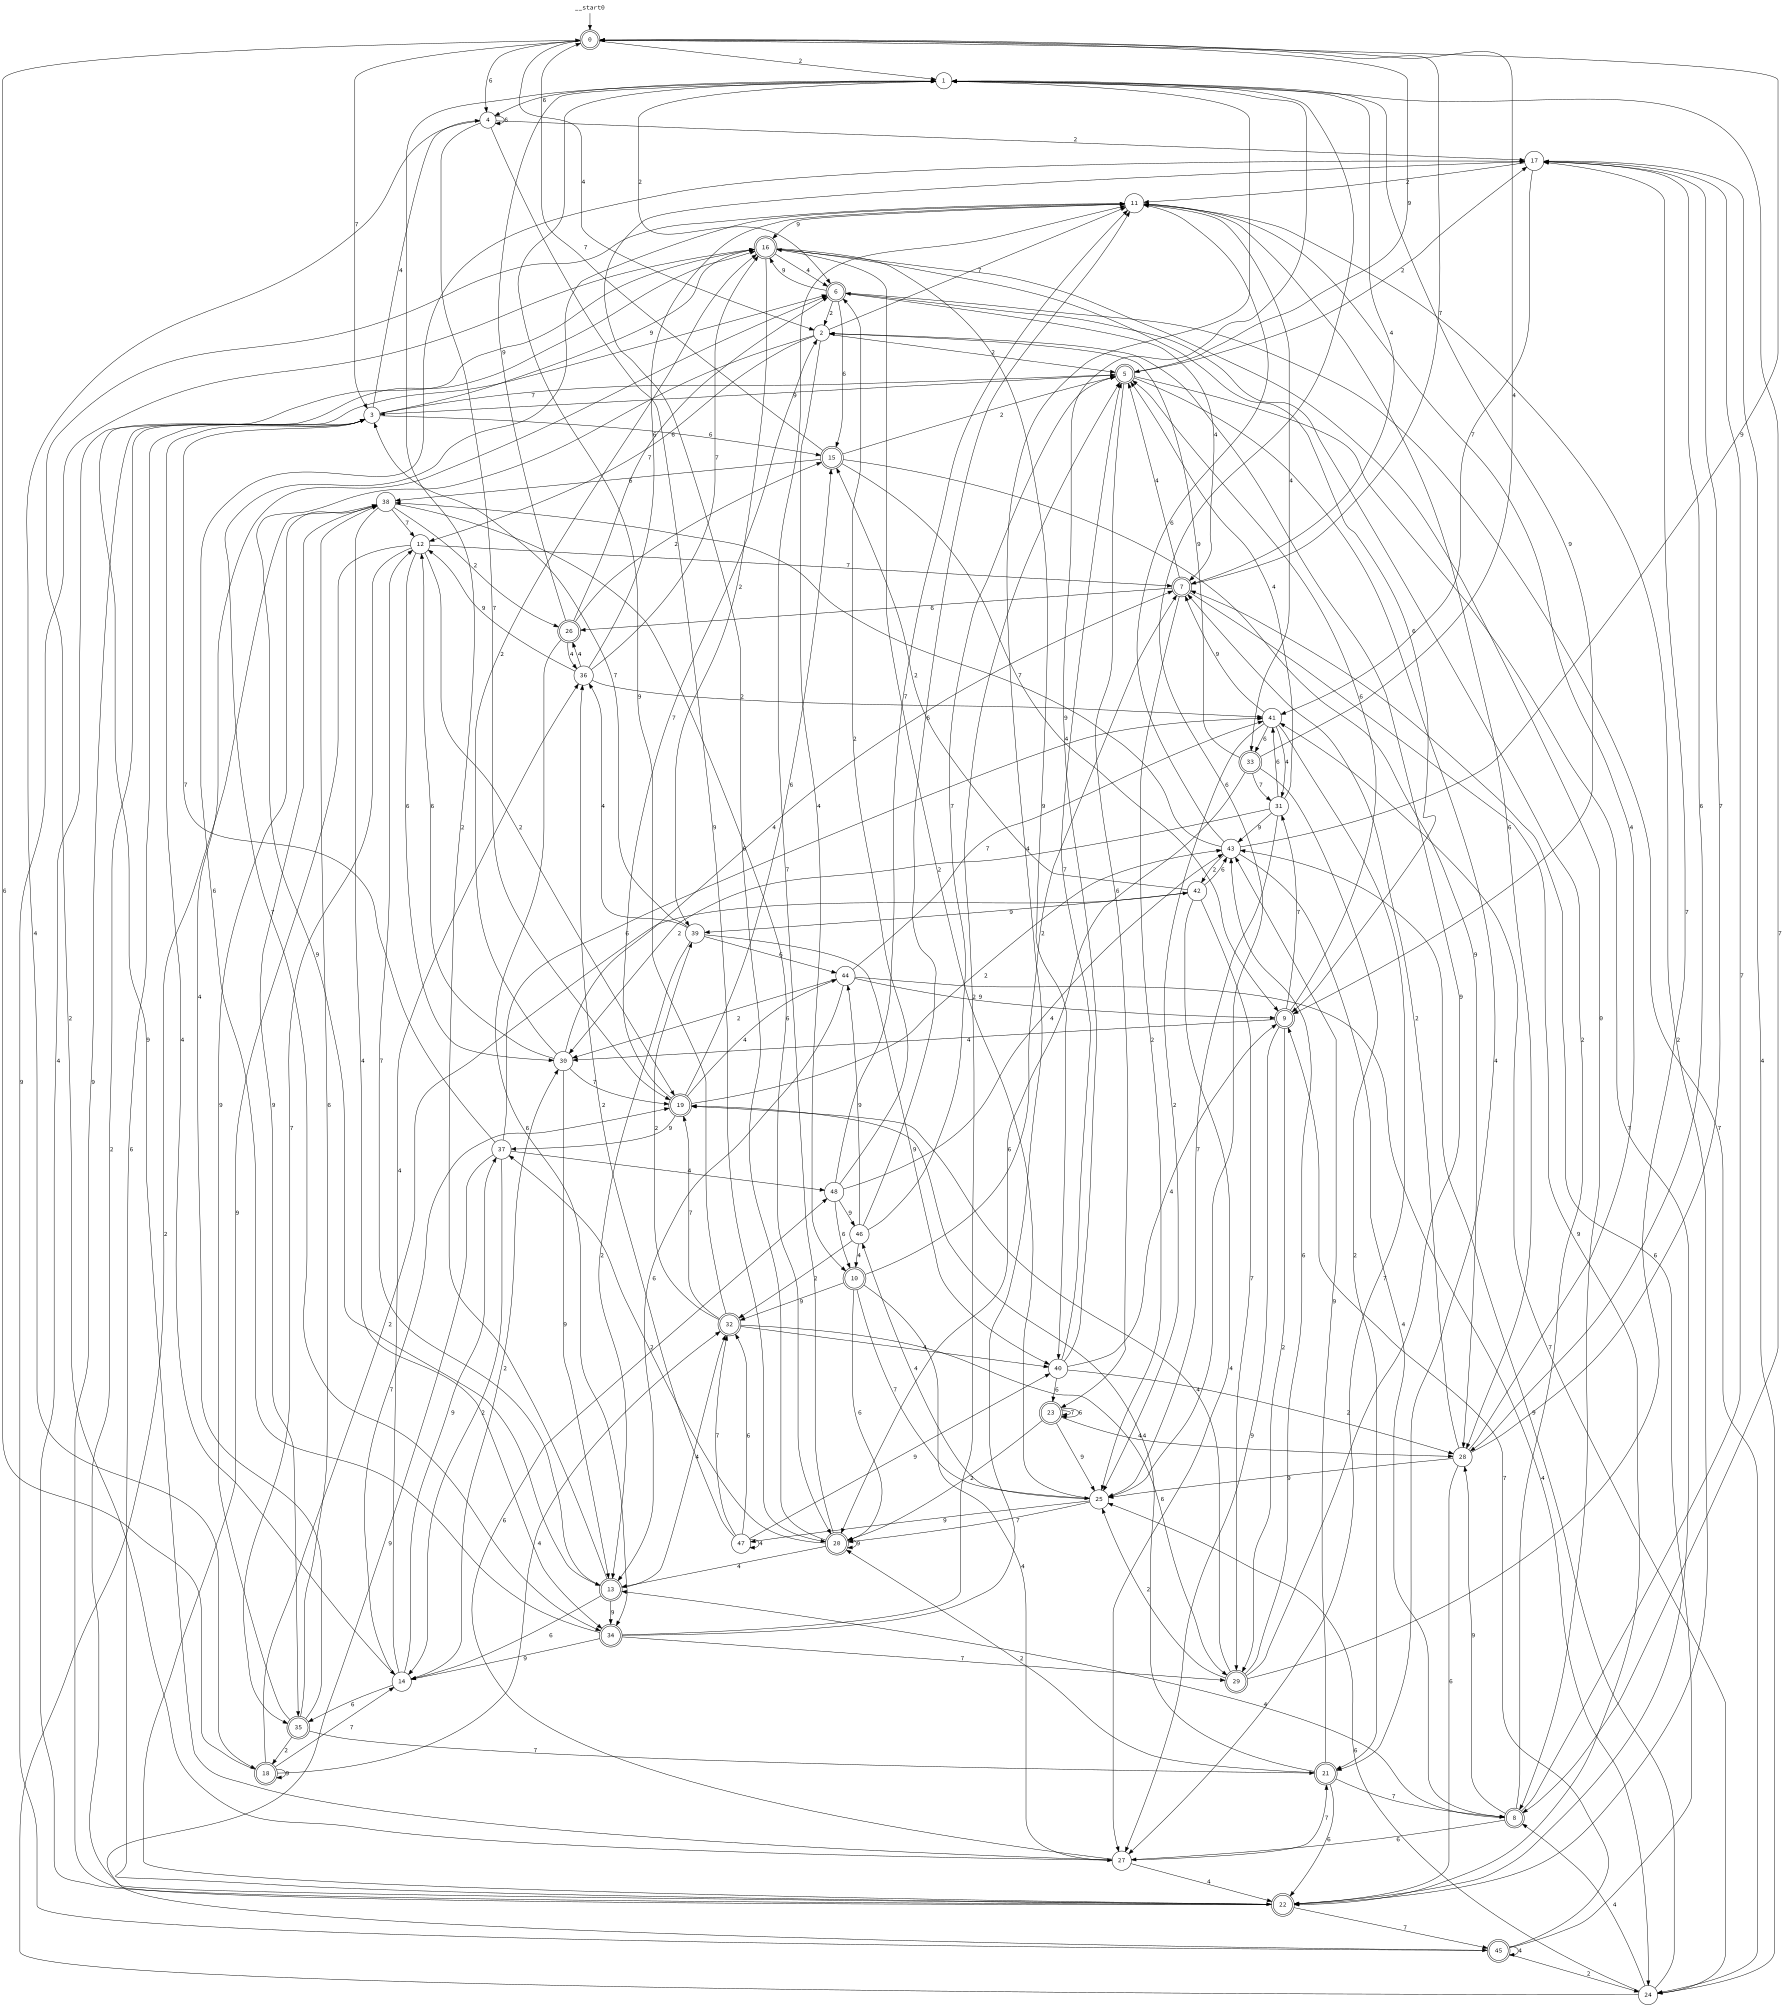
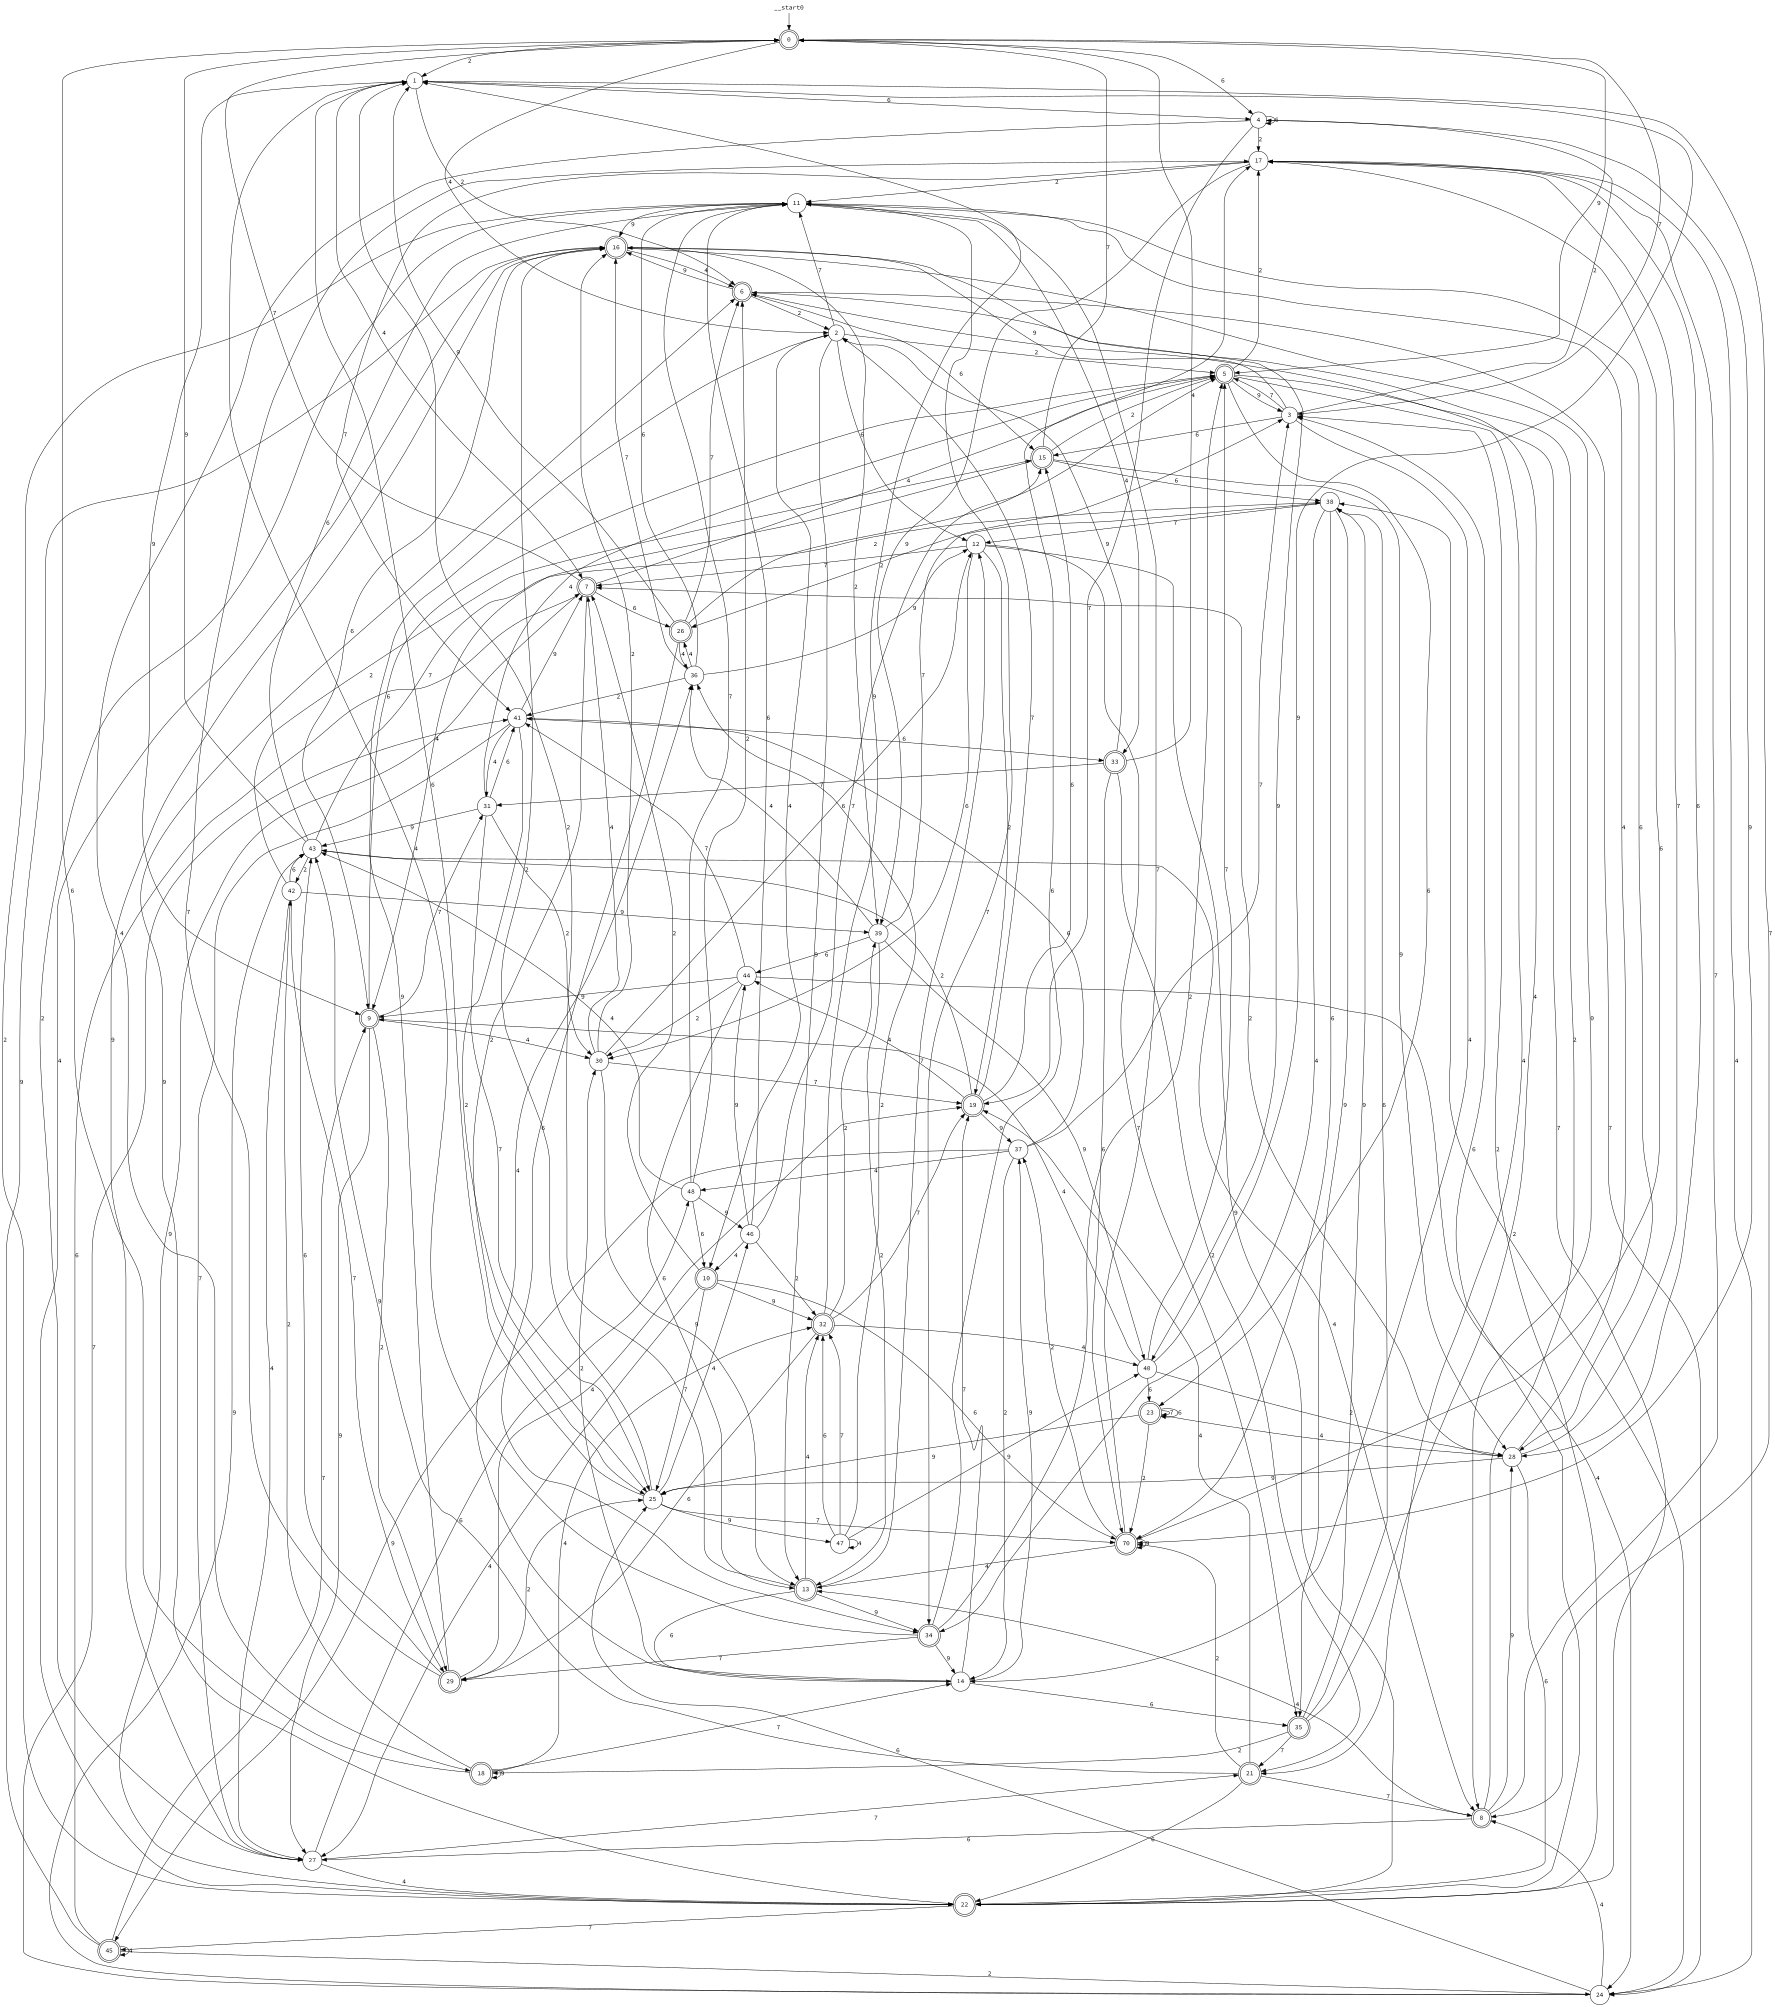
(401, 270) -> (1595, 270)
(1130, 338) -> none
none -> (966, 463)
(837, 1544) -> (1126, 1544)
